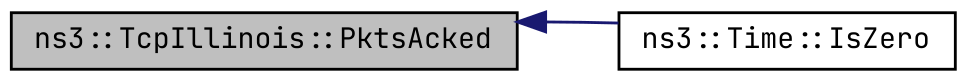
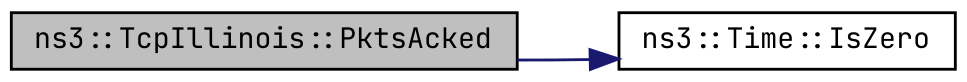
(582, 22) -> (554, 60)
